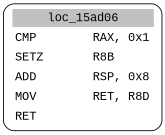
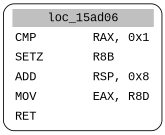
(82, 96) -> (82, 96)
